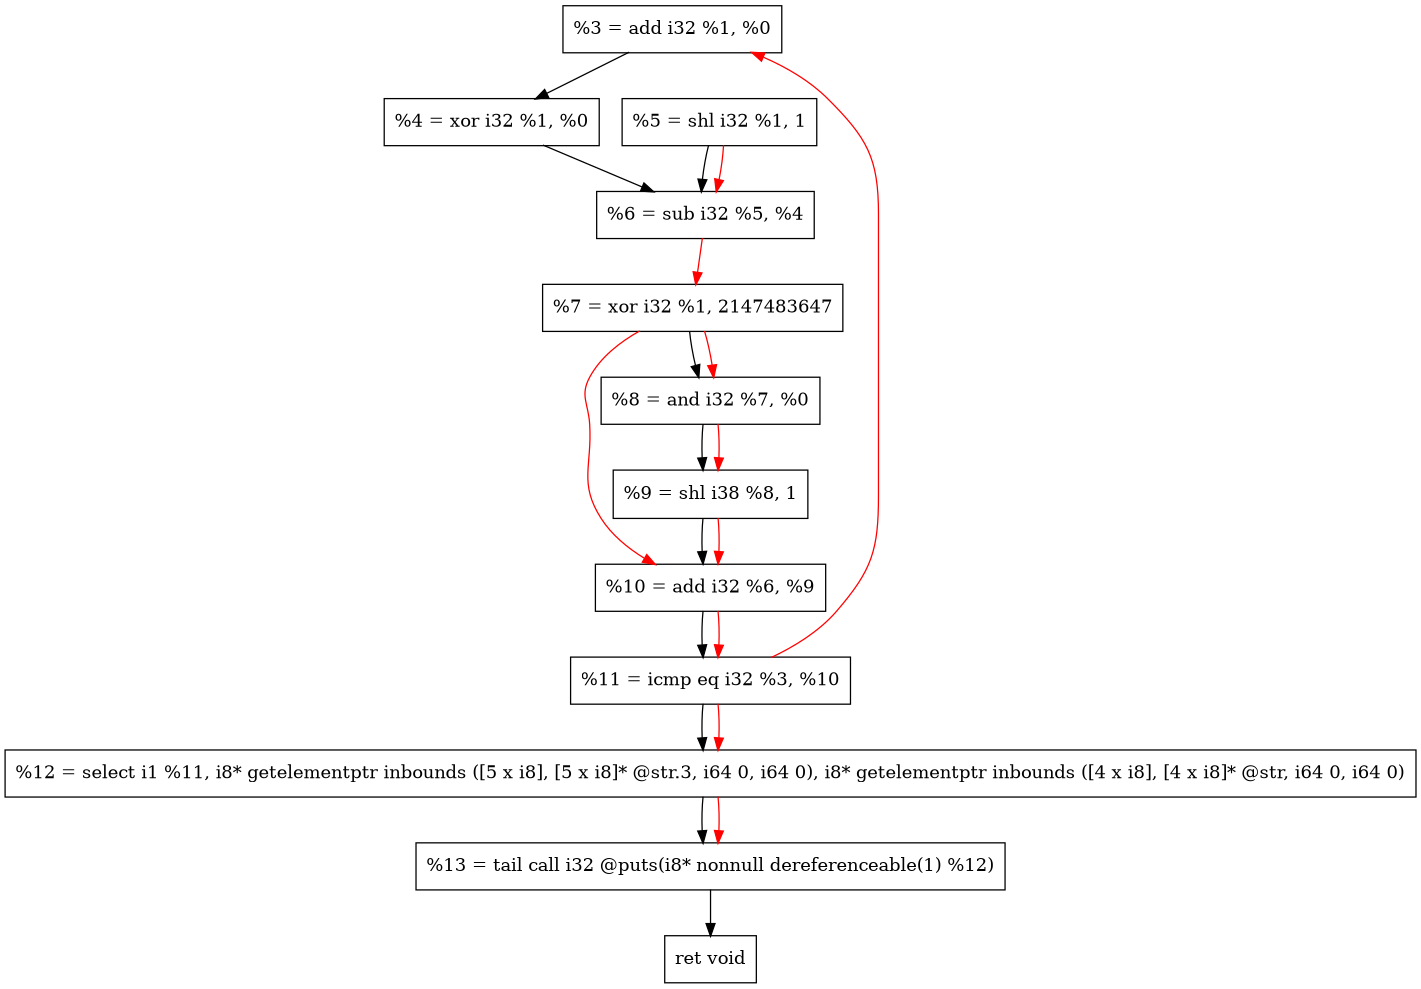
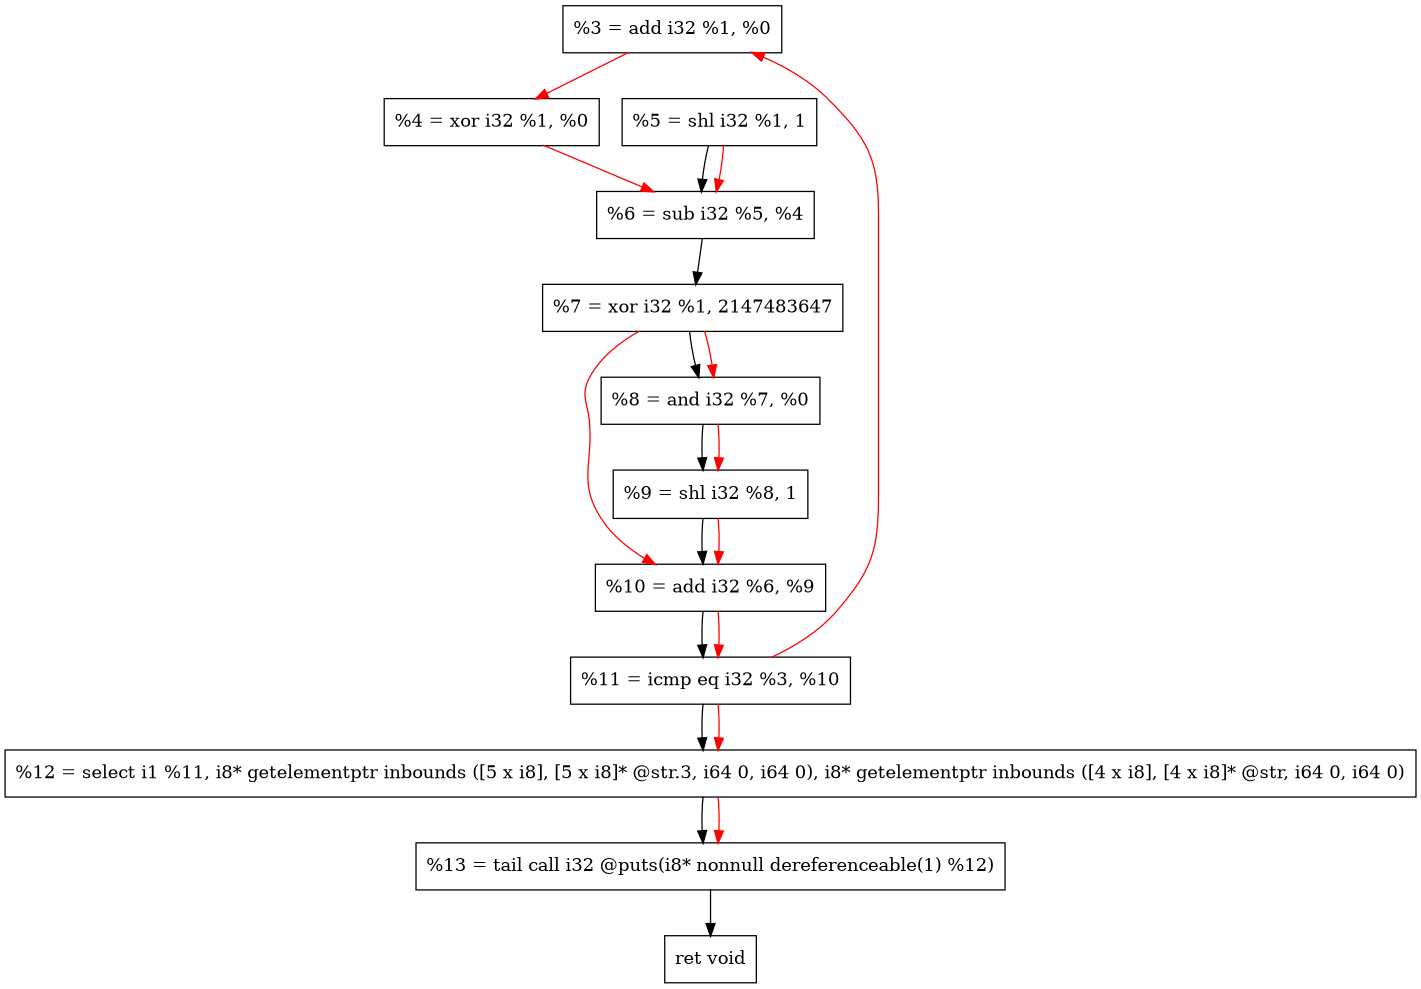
(588, 73) -> (588, 73)
(593, 166) -> (593, 166)
(700, 255) -> (700, 255)
(711, 494) -> (711, 494)
